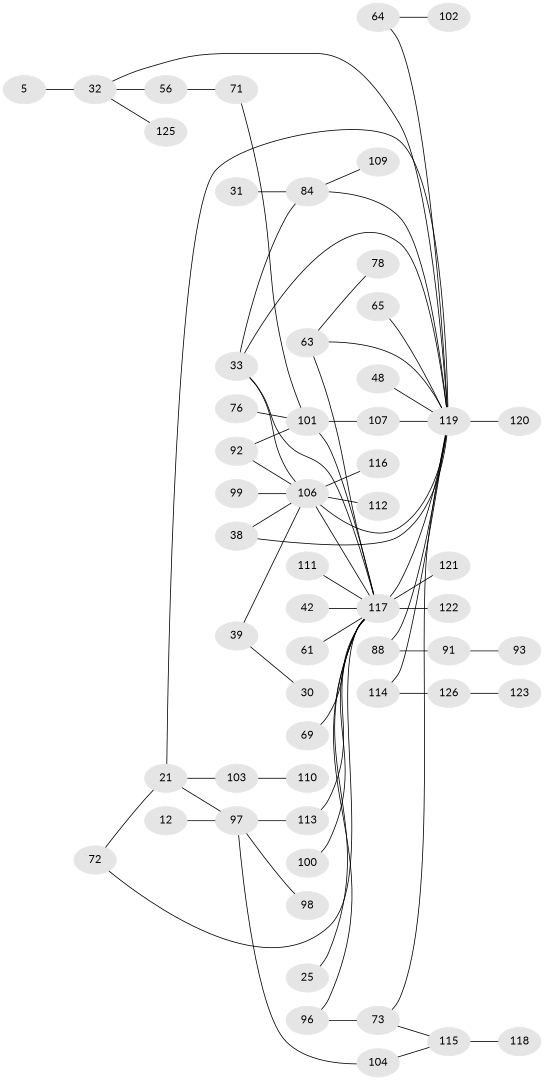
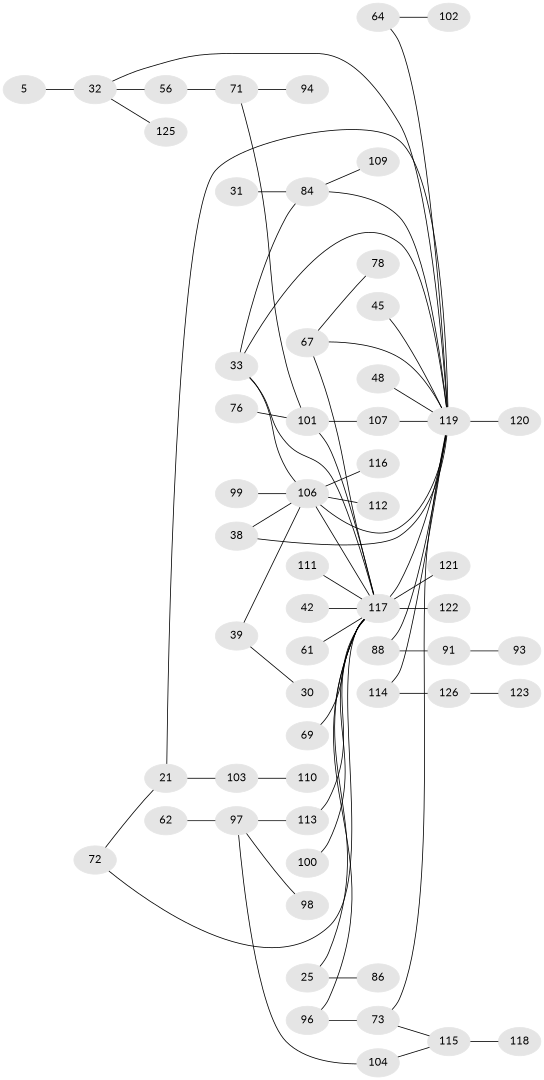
none -> (307, 90)
(378, 307) -> (378, 307)
(307, 343) -> (307, 343)
(237, 451) -> none
(201, 799) -> none
(166, 821) -> (166, 821)
none -> (378, 978)
